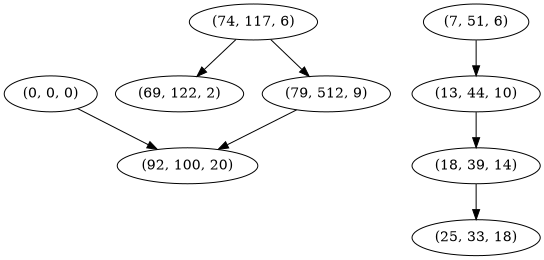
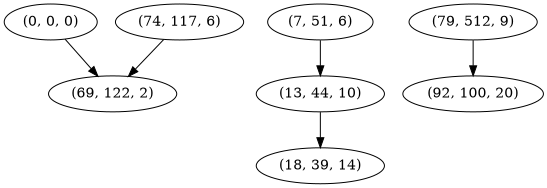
(286, 54) -> none
(113, 127) -> (78, 54)
(476, 238) -> none
